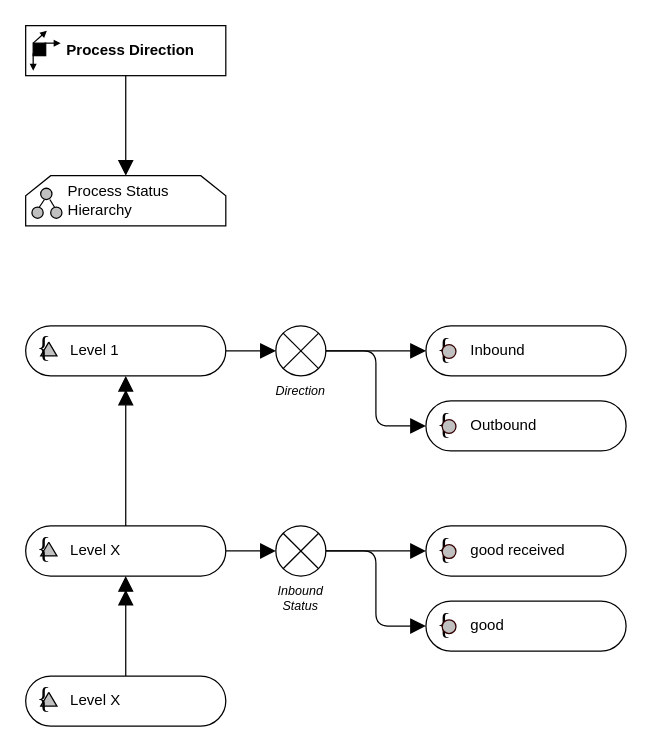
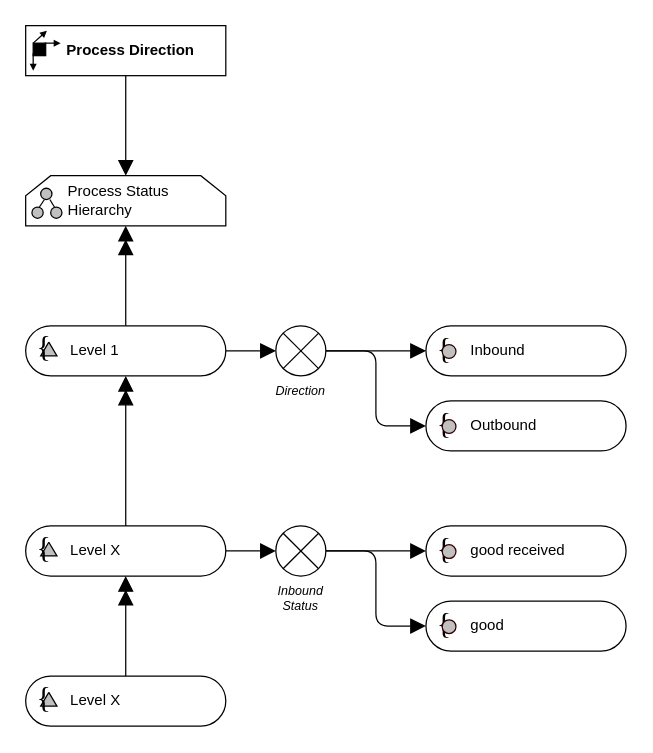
none -> (126, 290)
